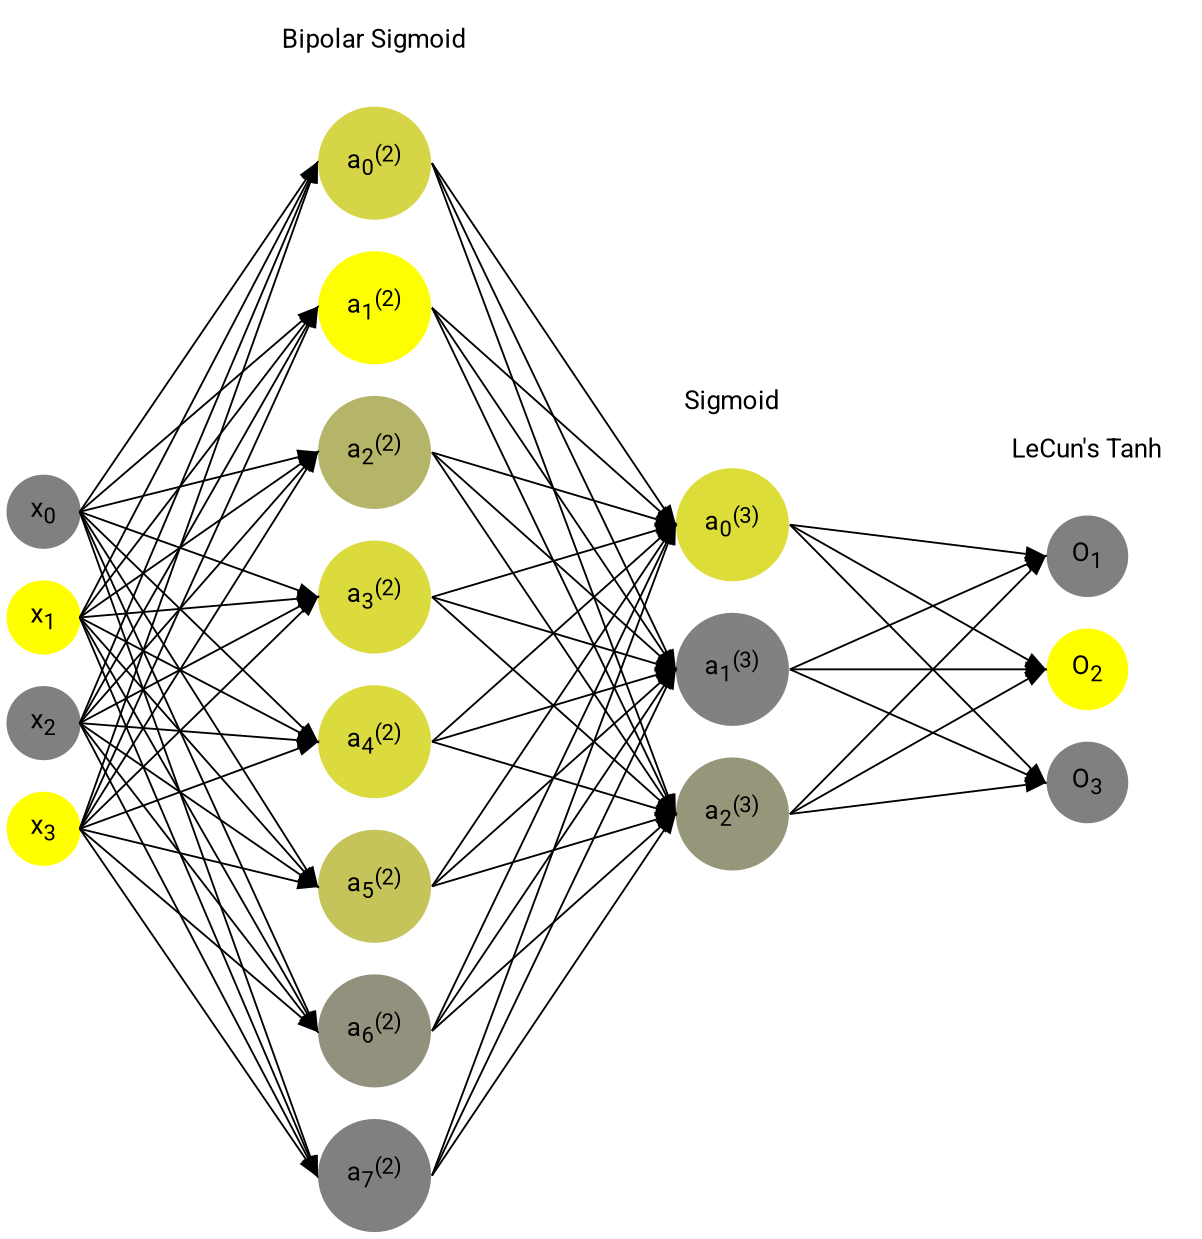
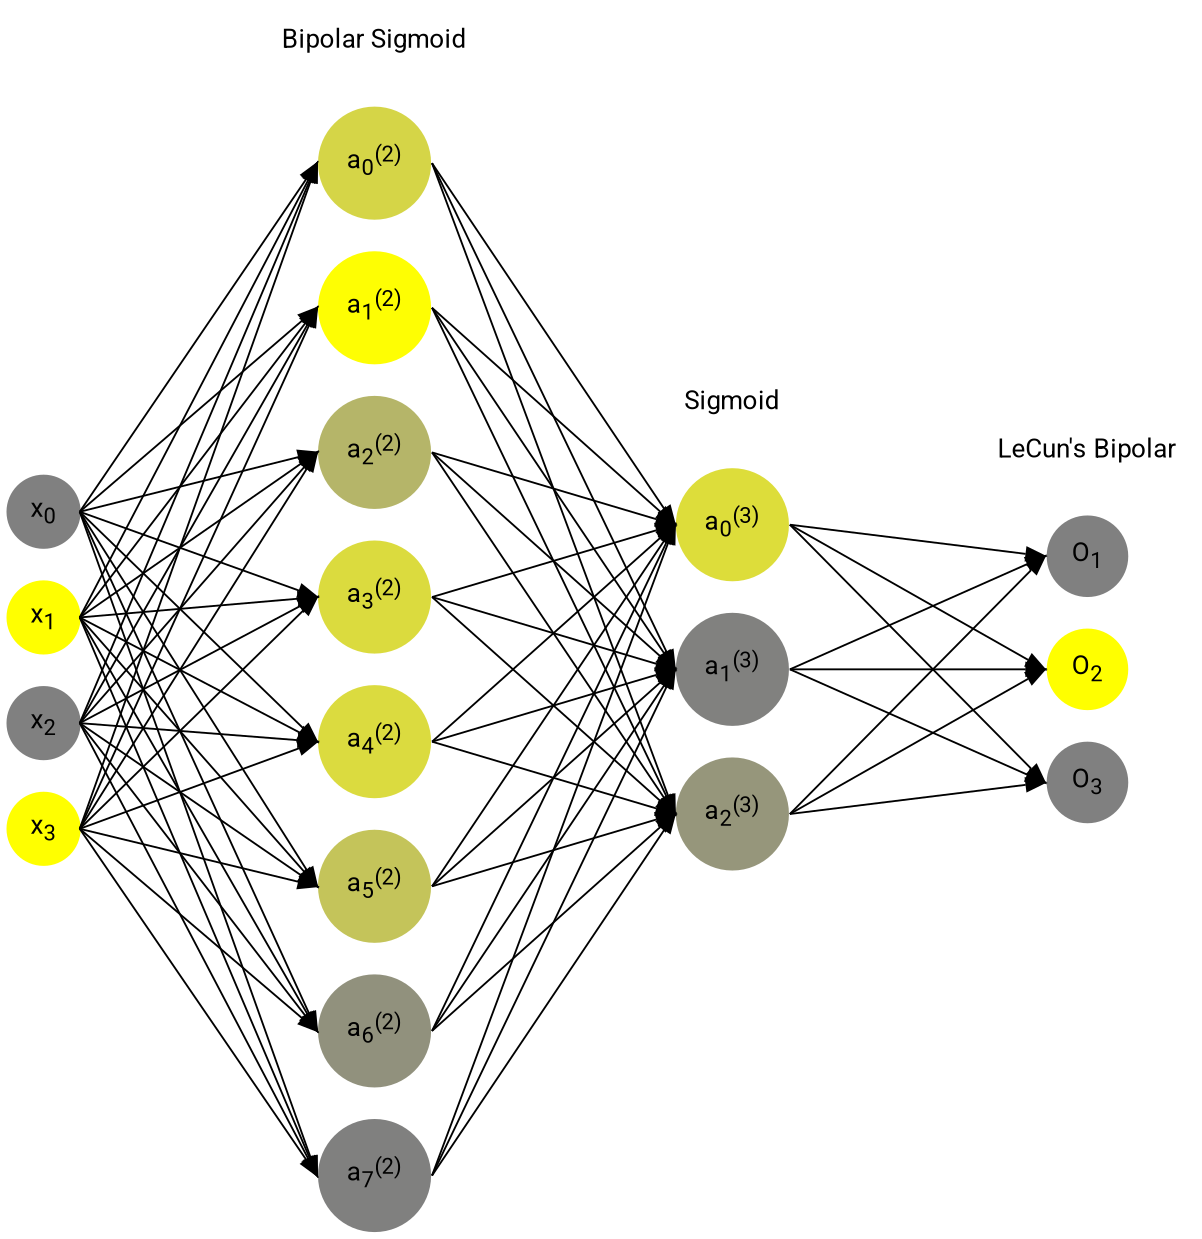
(1087, 451) -> (1087, 451)
